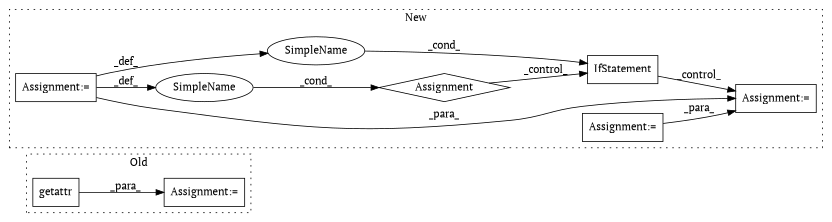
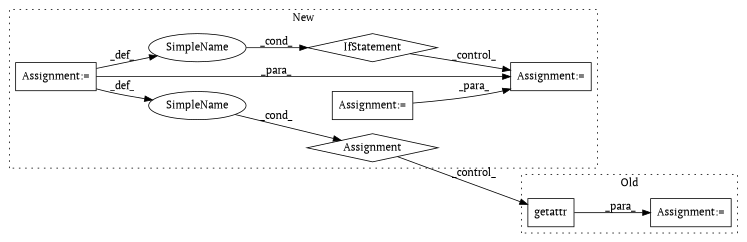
(623, 70) -> (373, 48)
(534, 79) -> (459, 179)
